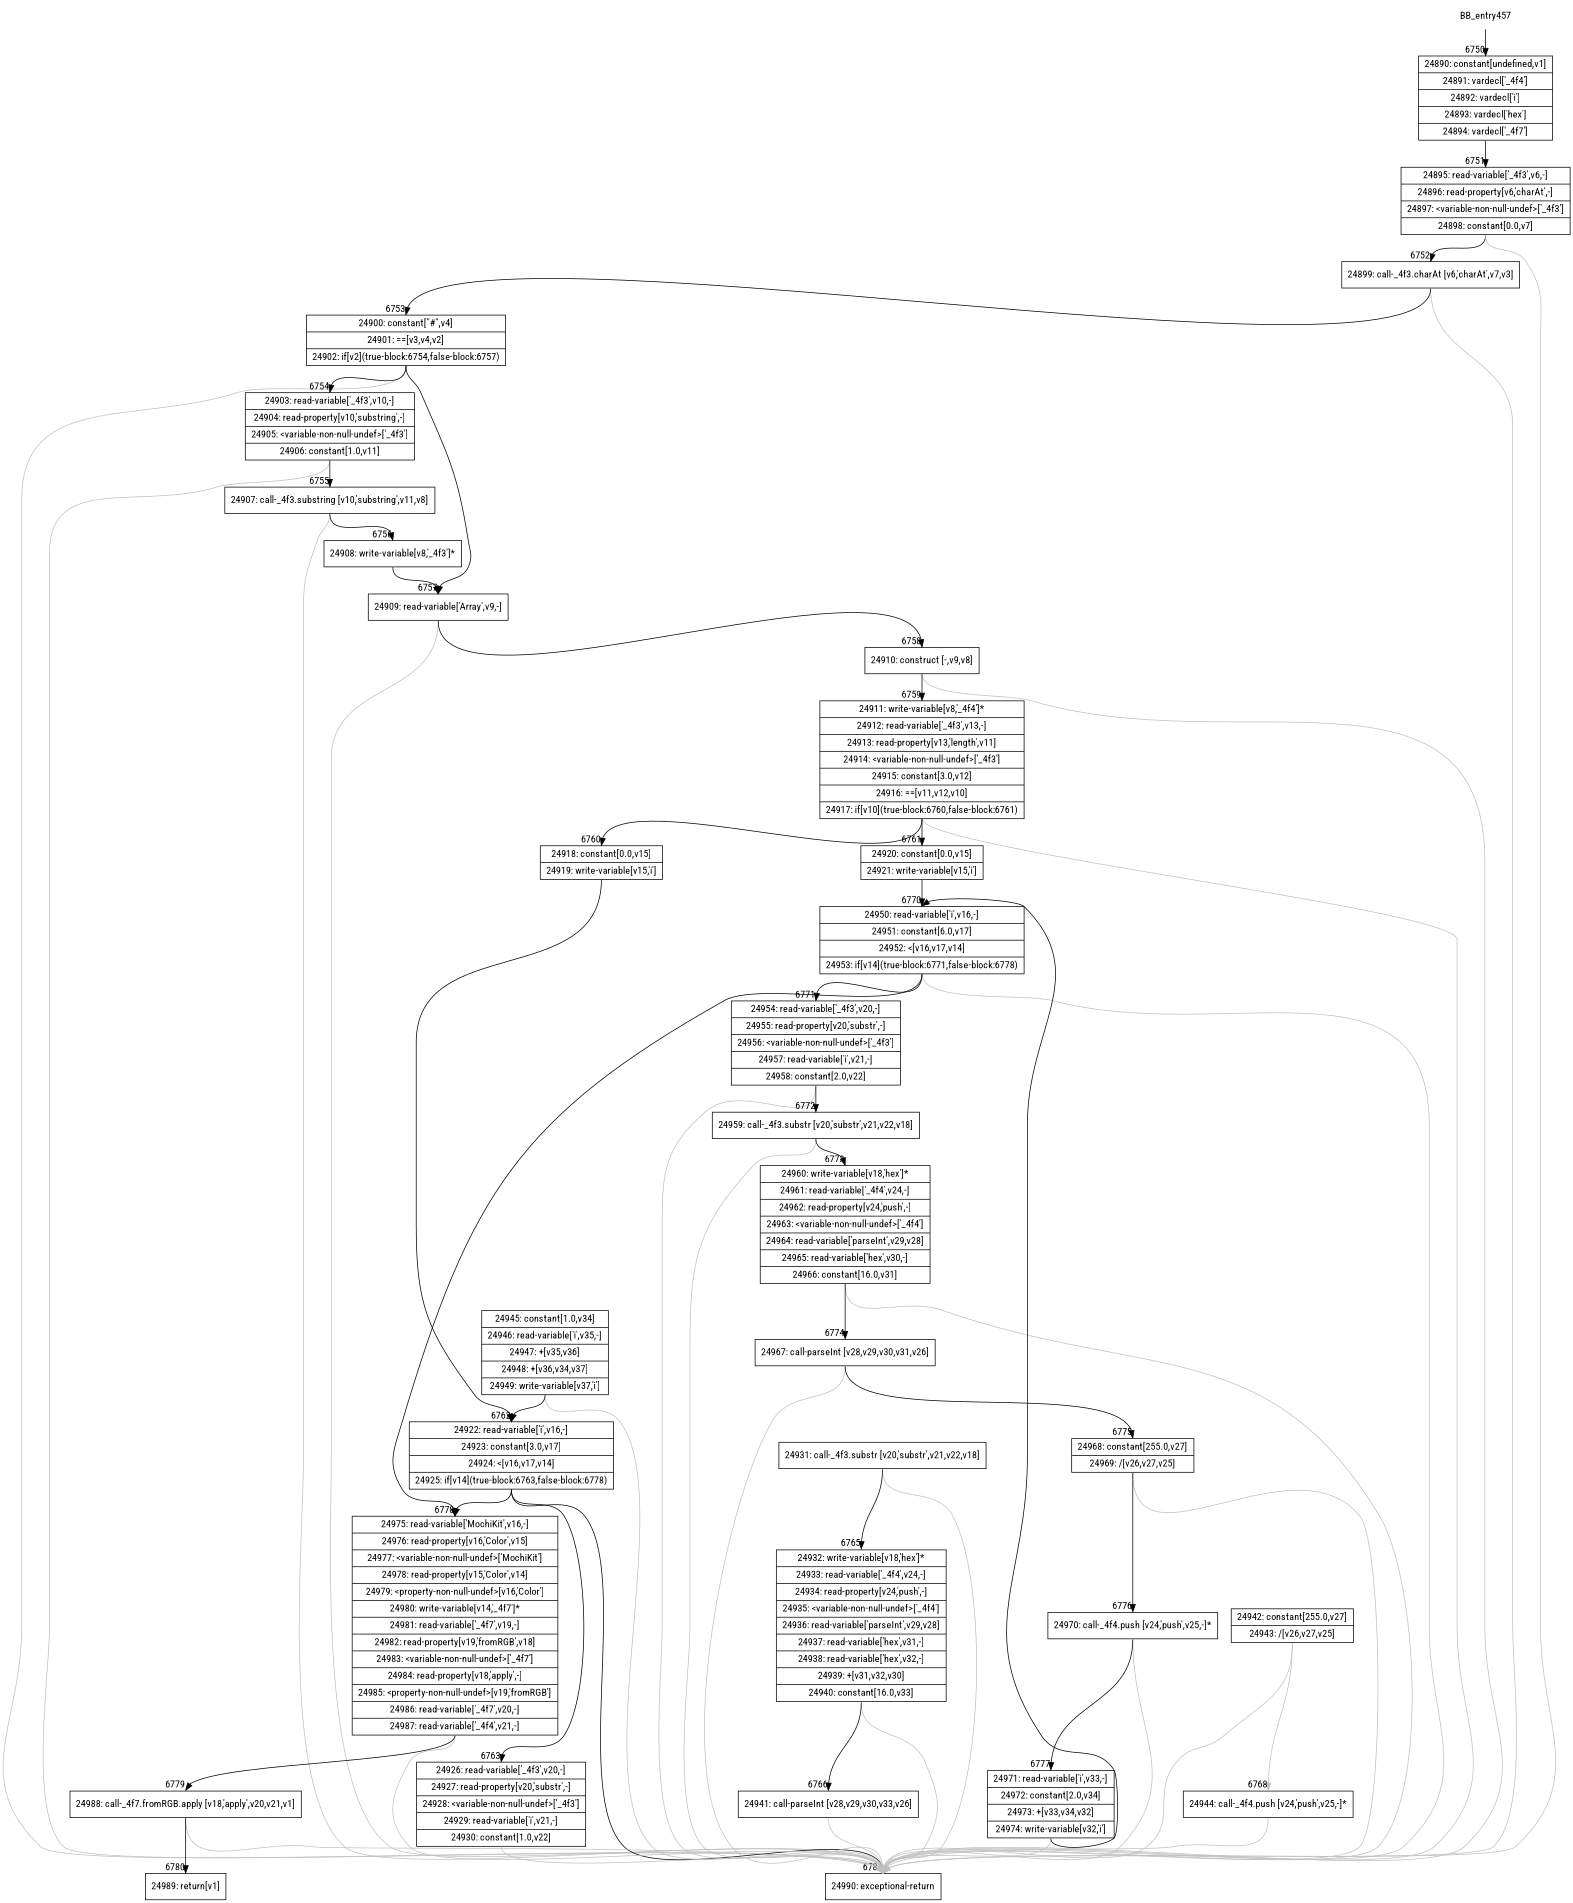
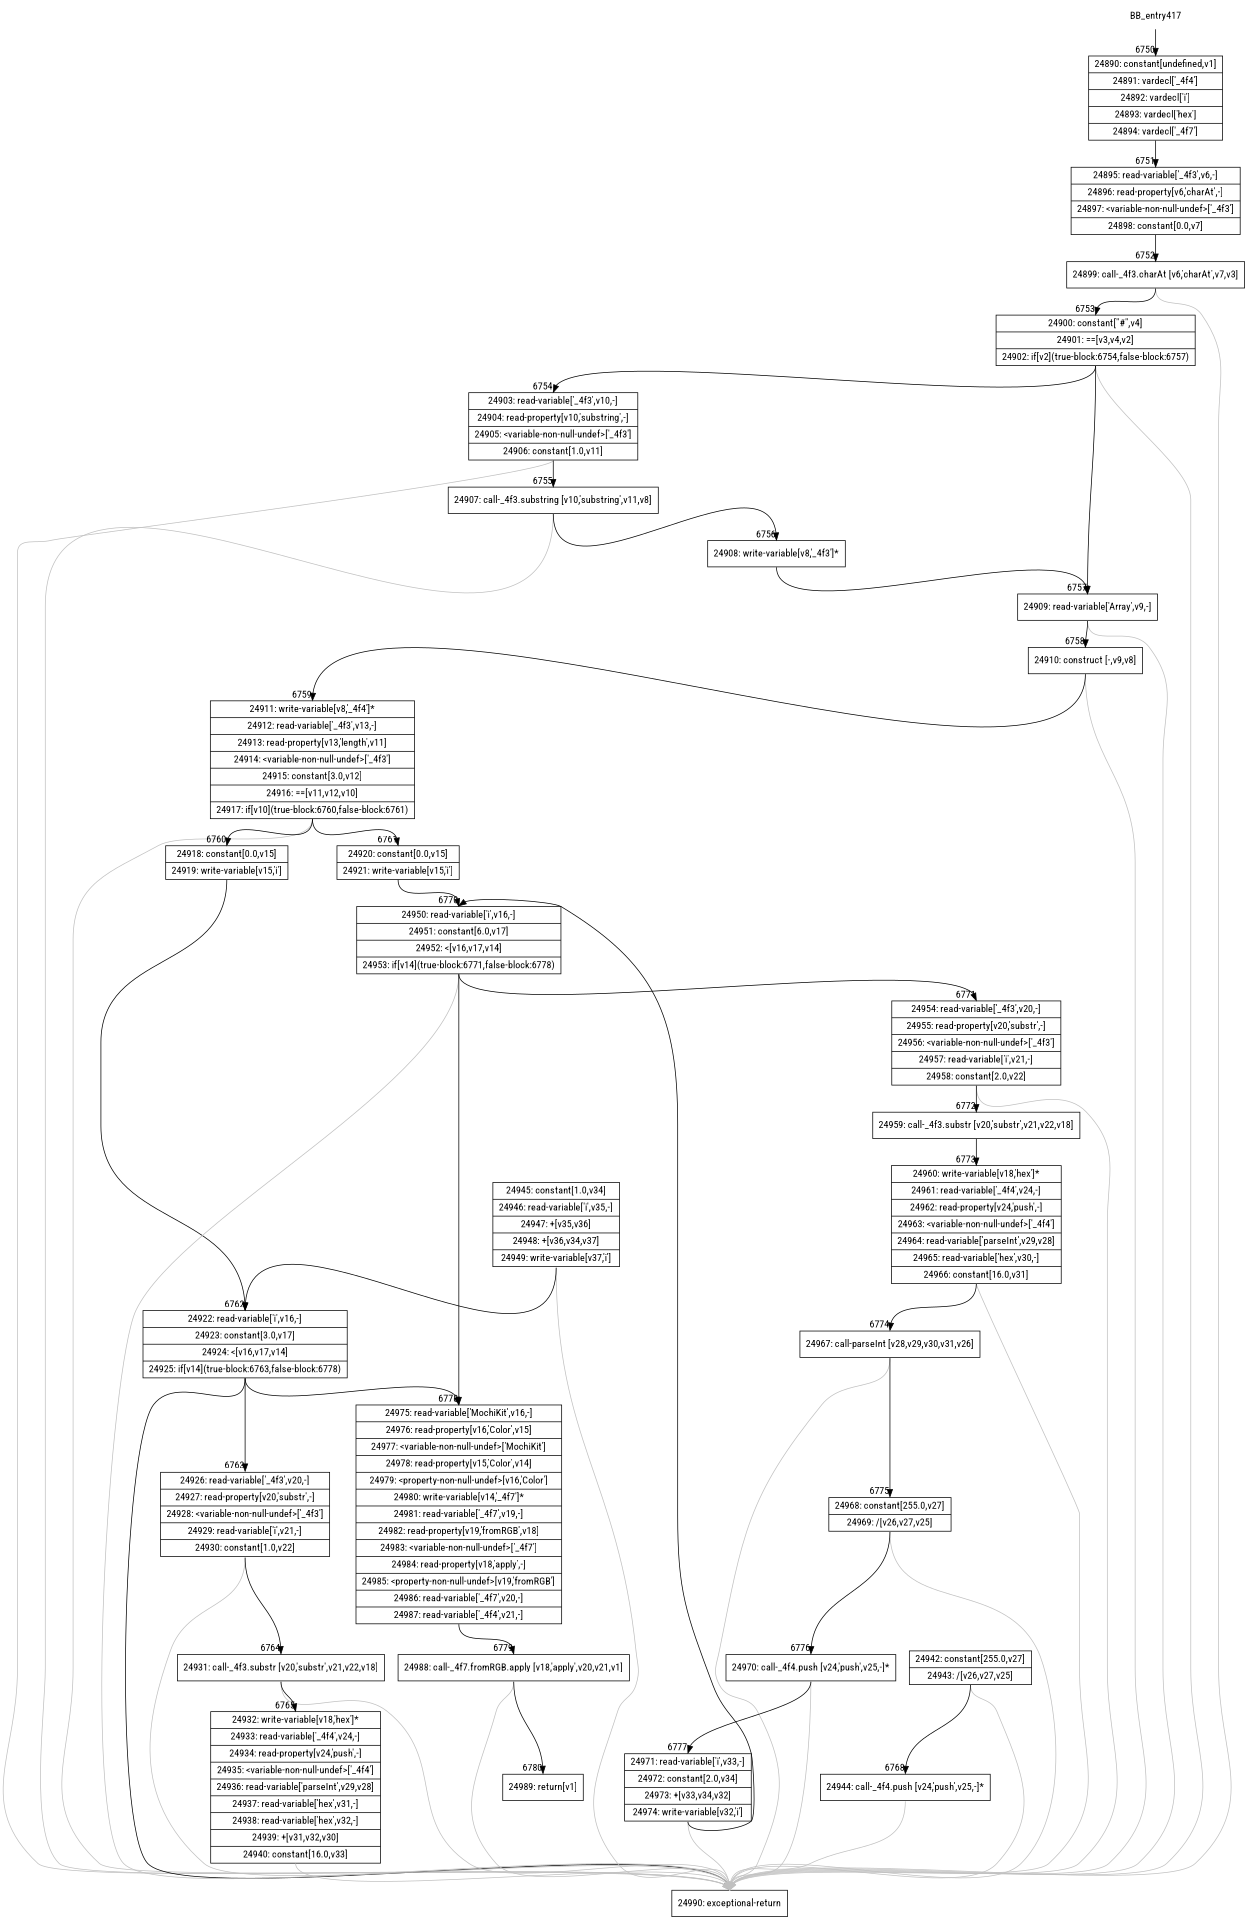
(1486, 16) -> (1156, 16)
(1541, 1347) -> none
(690, 1553) -> none
none -> (261, 1603)
(1281, 1713) -> (941, 1727)
(828, 1804) -> none
(570, 1858) -> none
